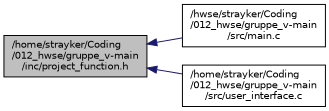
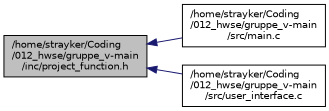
(254, 26) -> (254, 26)
